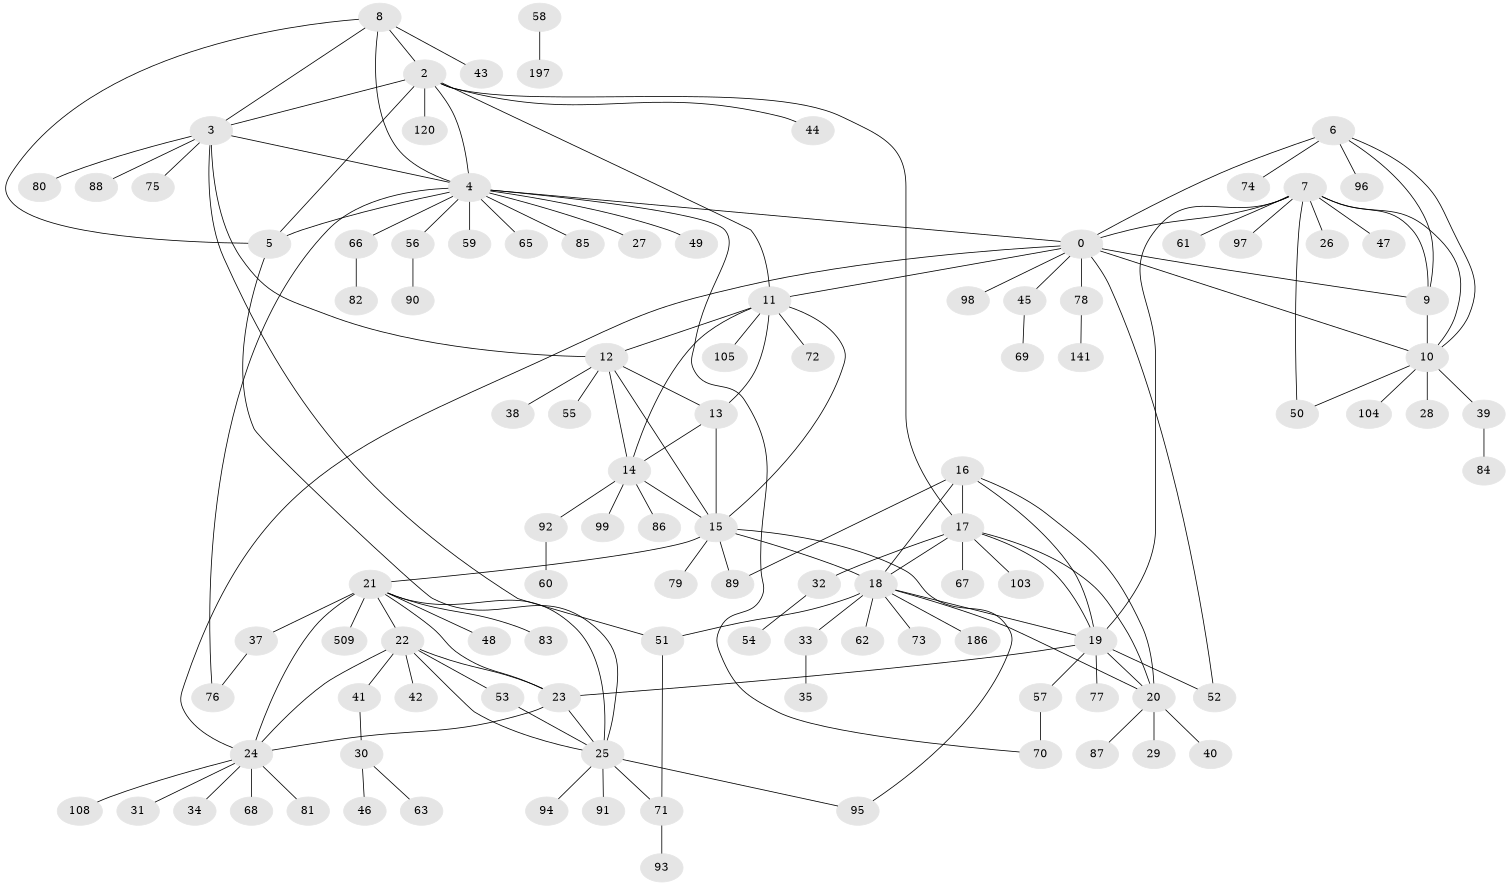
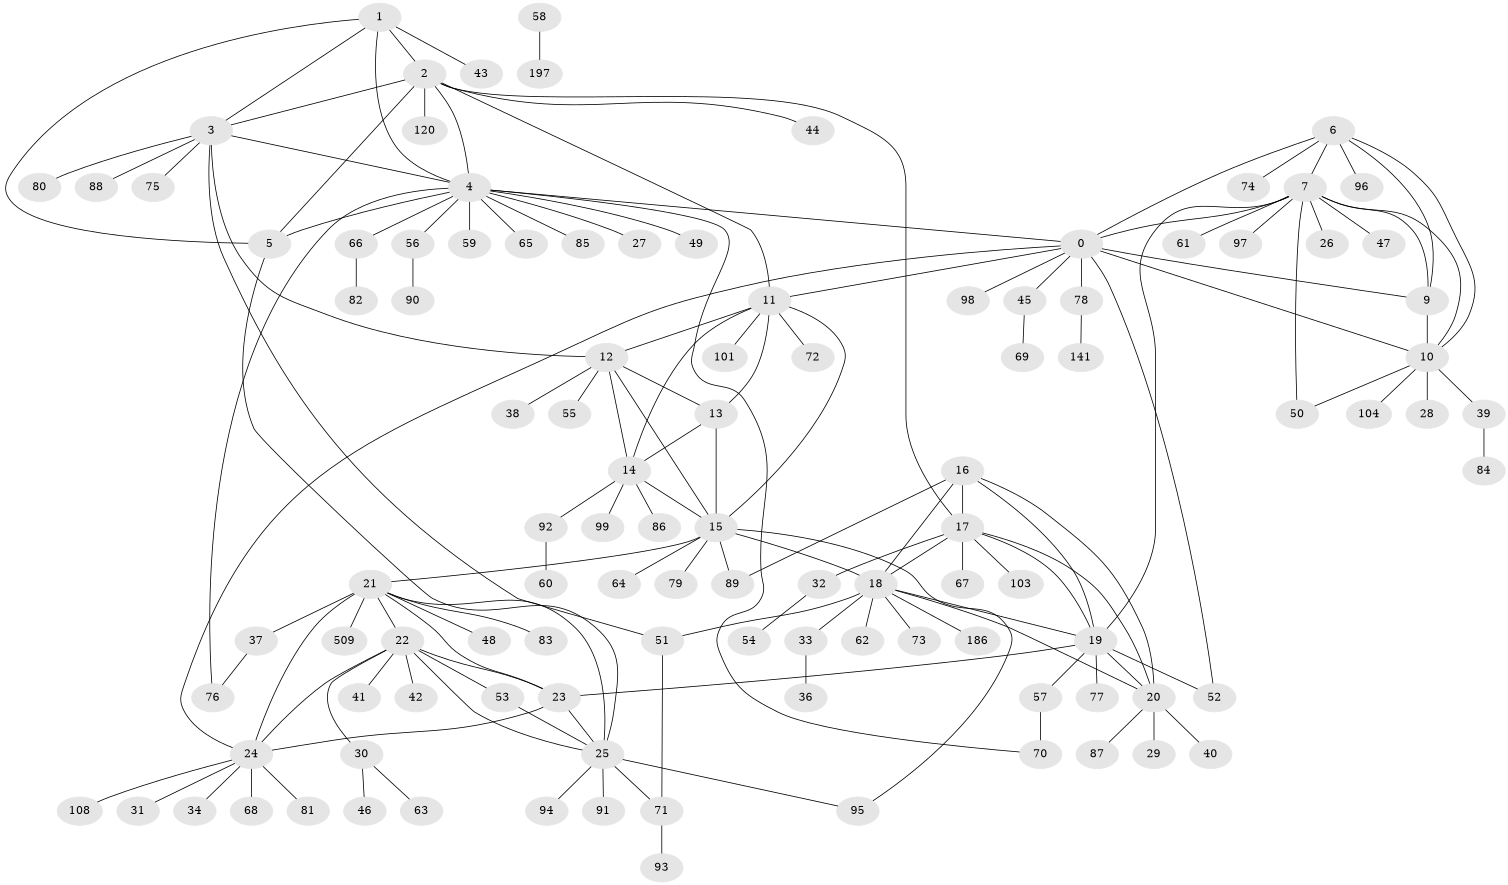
(380, 17) -> (380, 17)
none -> (1319, 159)
(725, 358) -> (725, 358)
none -> (619, 584)
(806, 698) -> (806, 698)
(361, 726) -> (330, 687)
